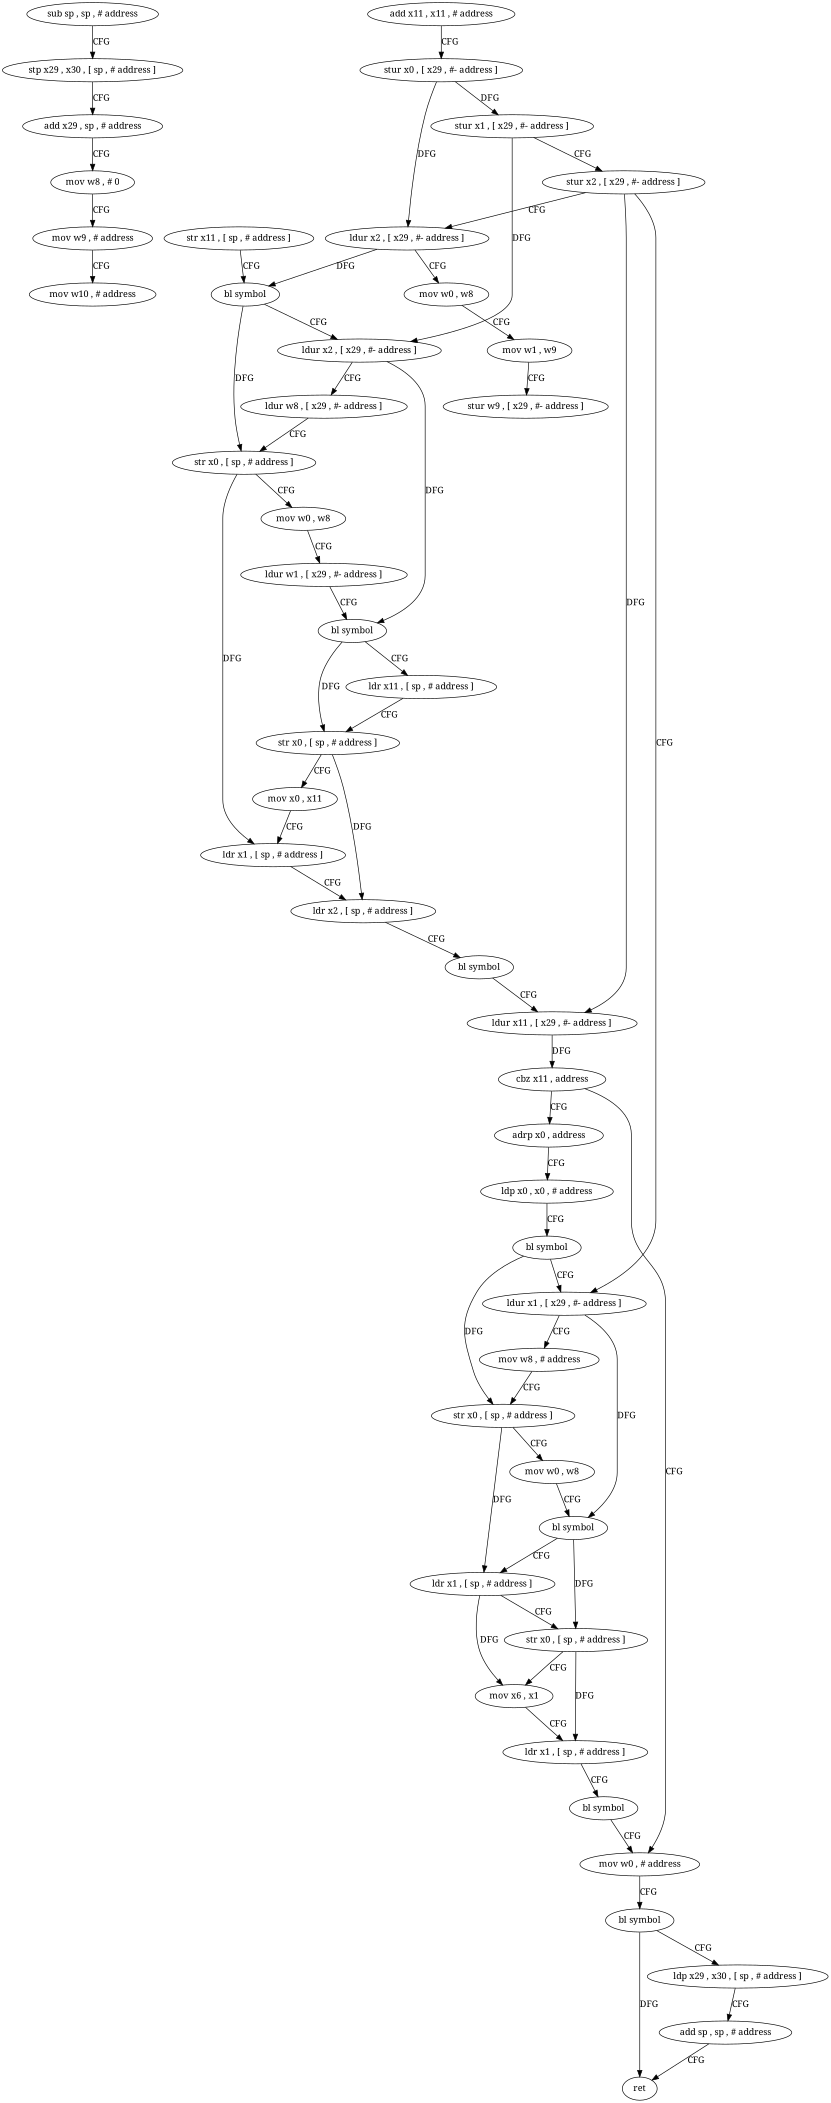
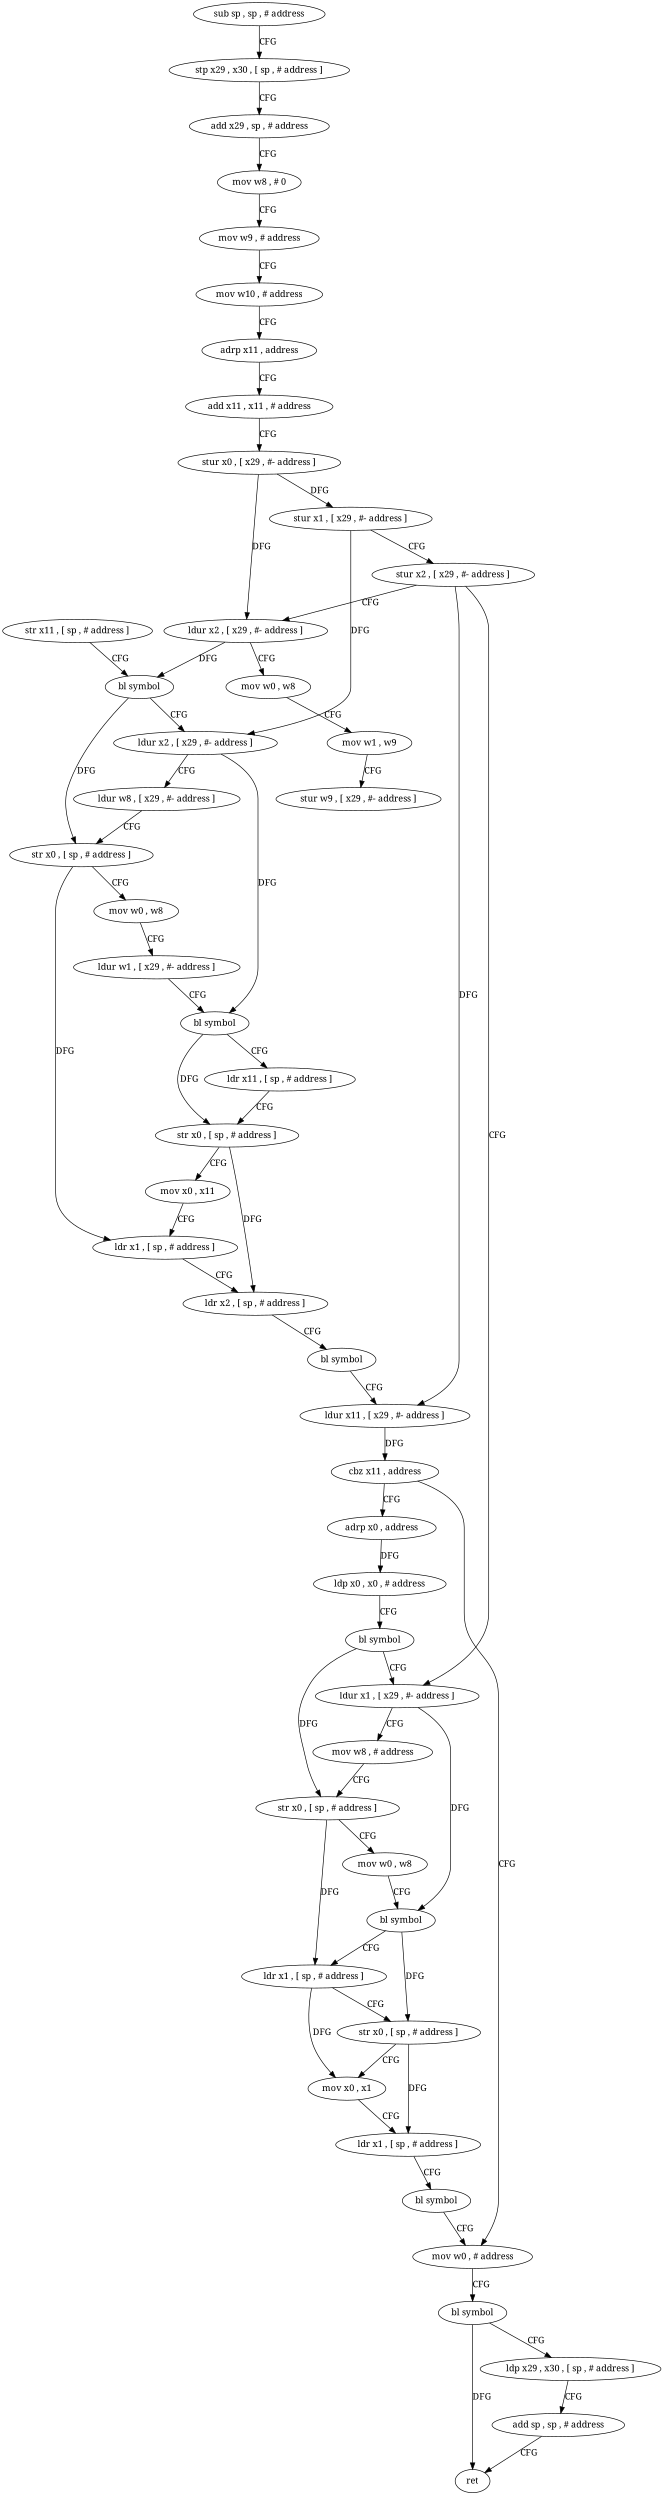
none -> (259, 351)
(556, 1164) -> (390, 1556)
(514, 1696) -> (347, 2089)
